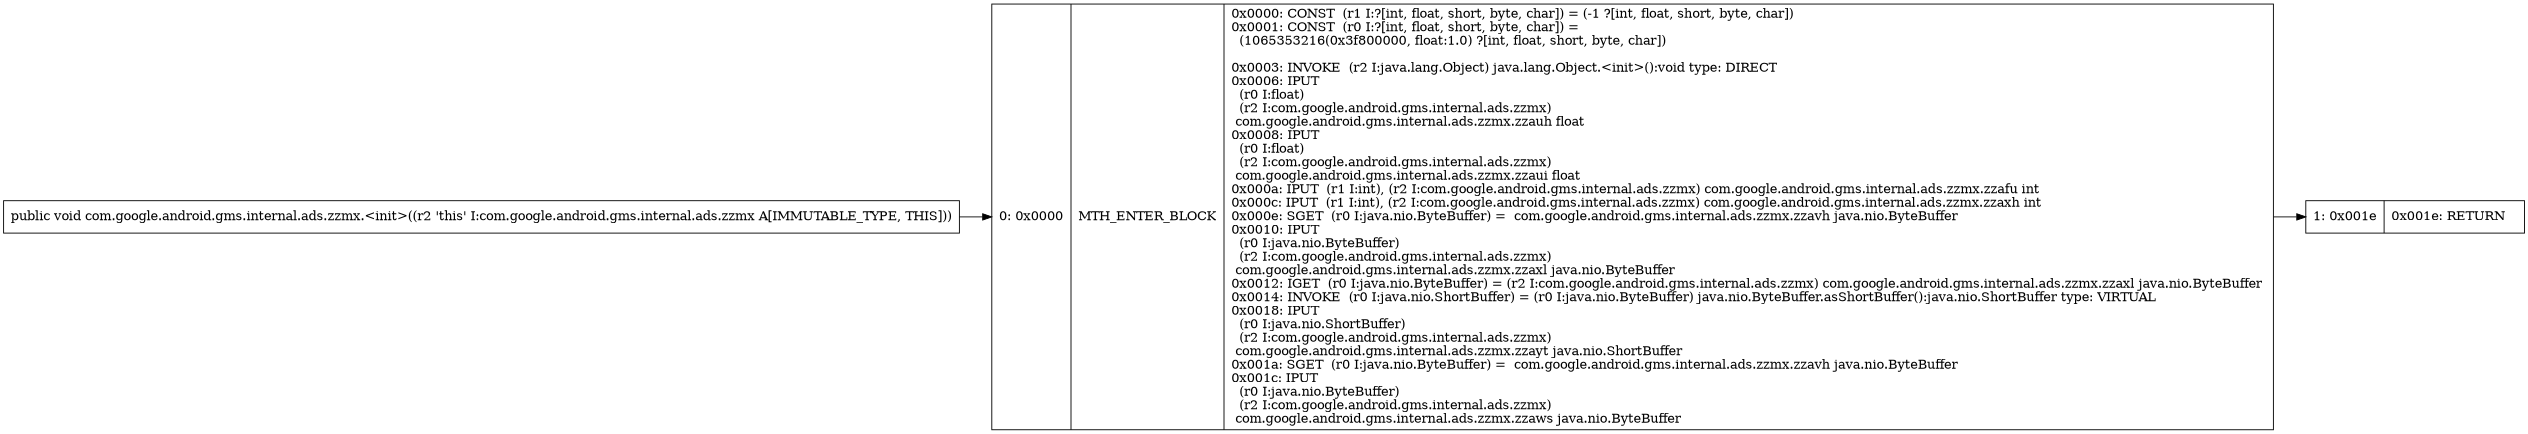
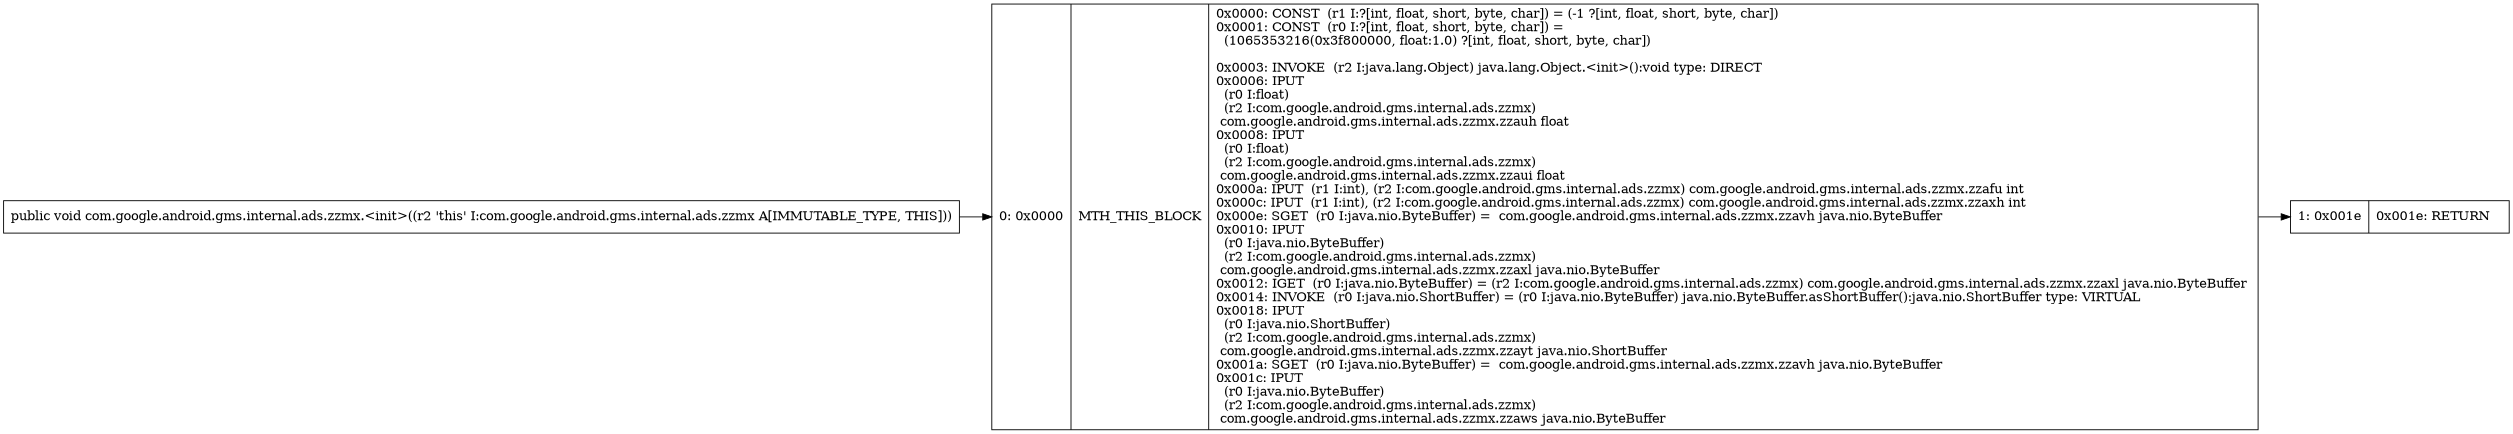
(1148, 216) -> (1140, 216)
